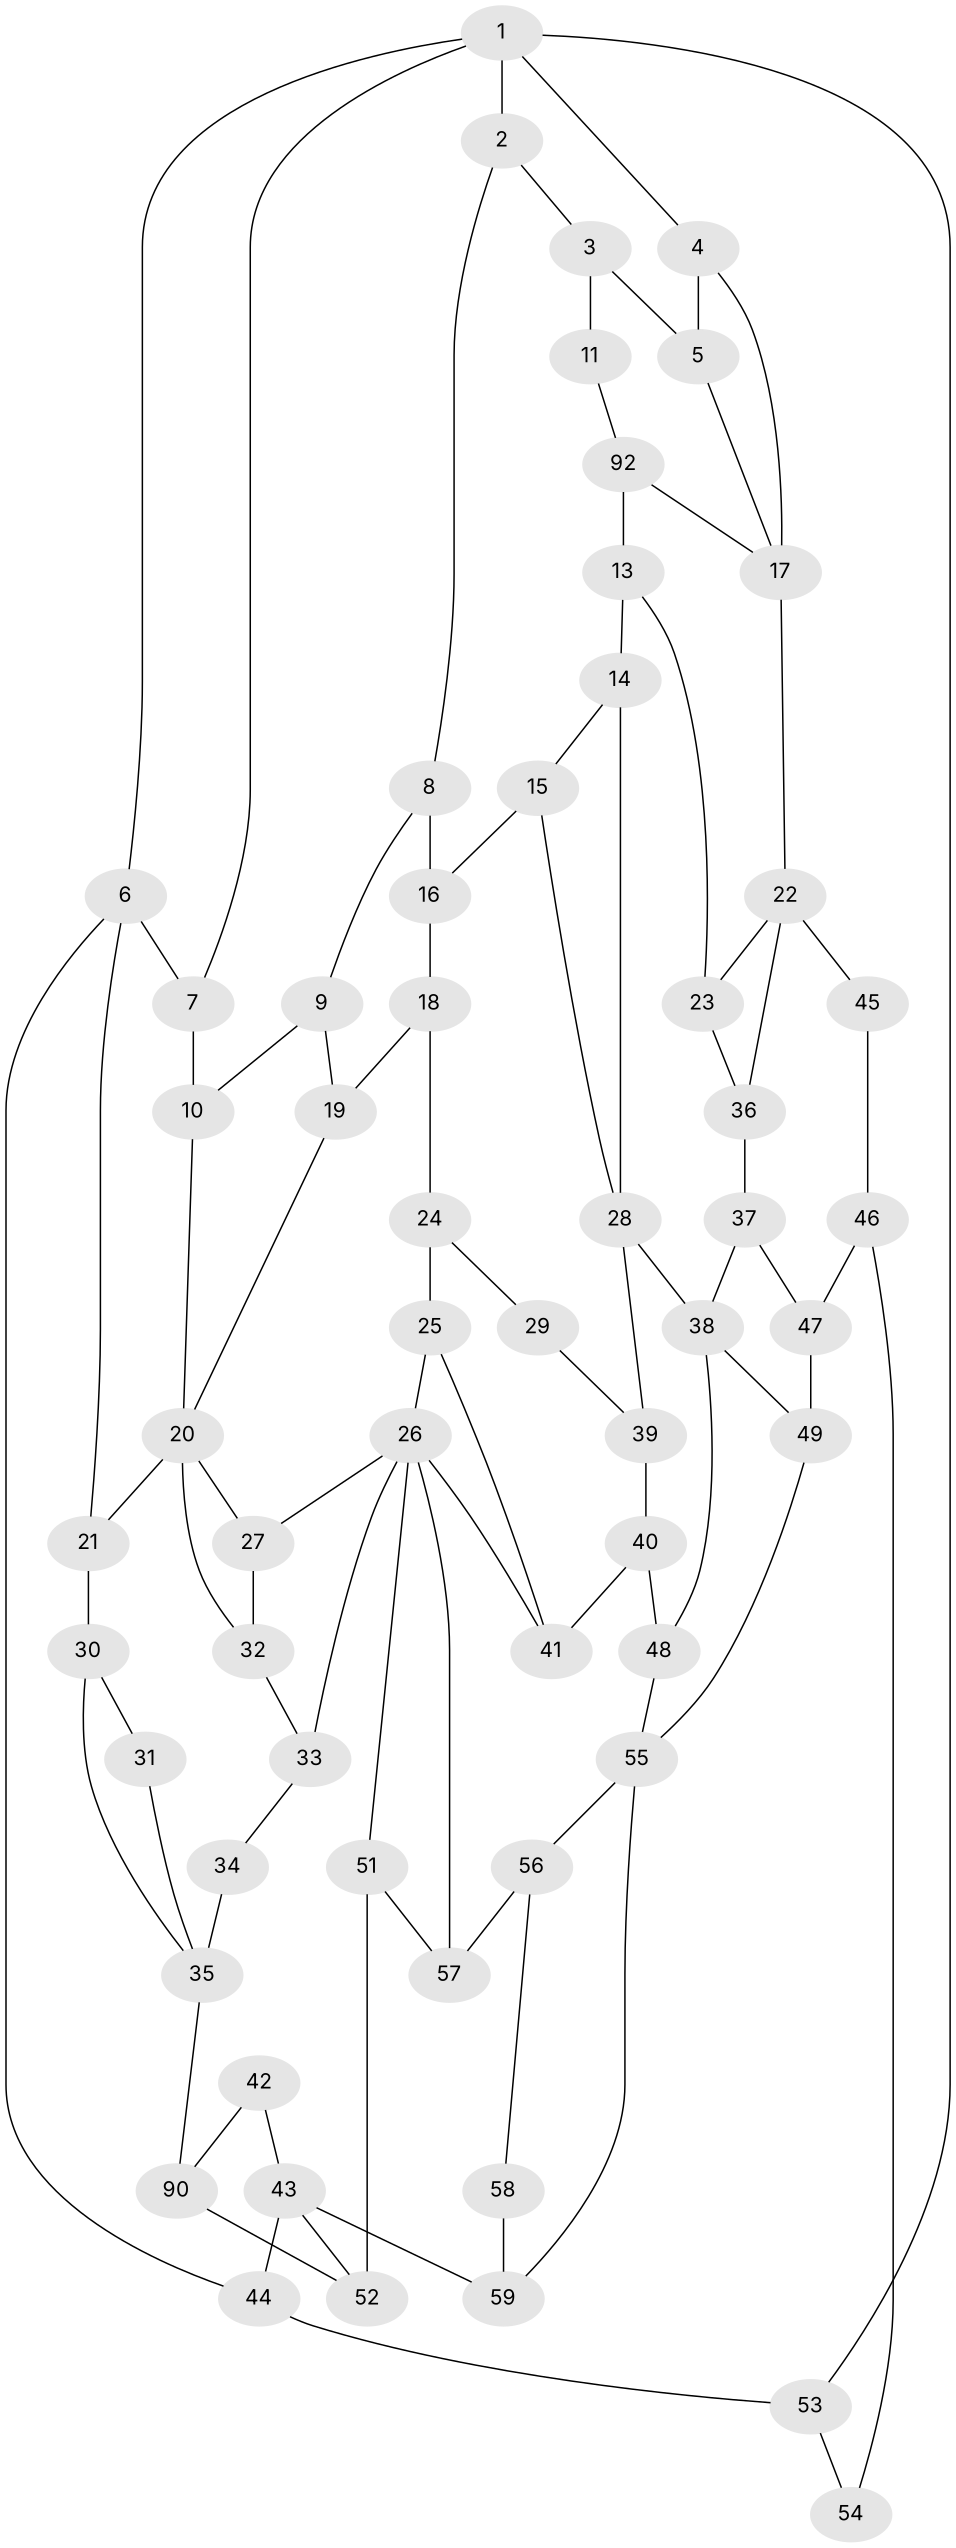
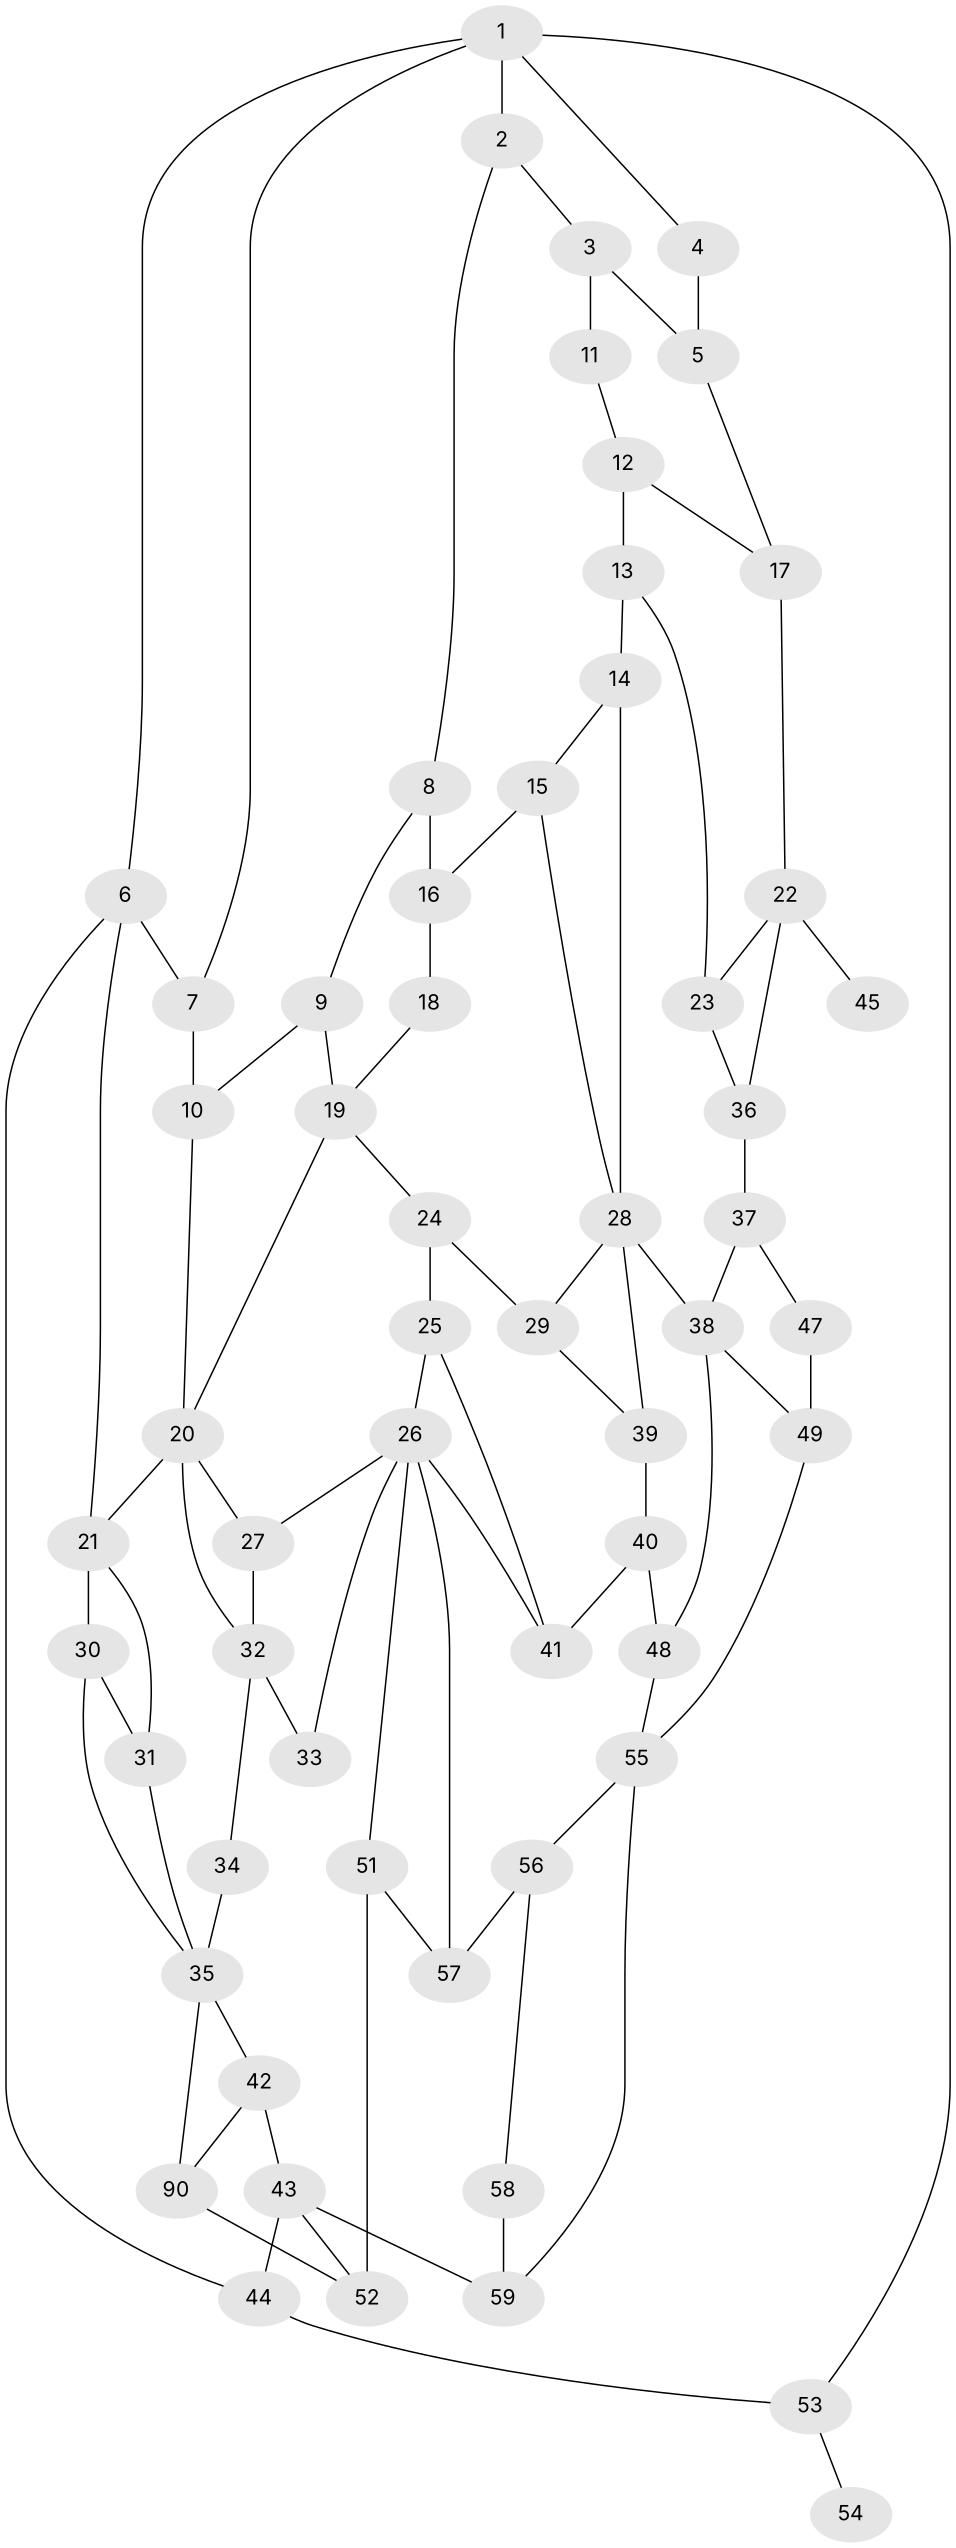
(771, 403) -> none
(623, 465) -> (623, 465)
(430, 1112) -> (383, 1166)
(868, 1220) -> none
none -> (579, 1274)
none -> (147, 1645)
(269, 1813) -> (241, 1759)
none -> (231, 2029)
